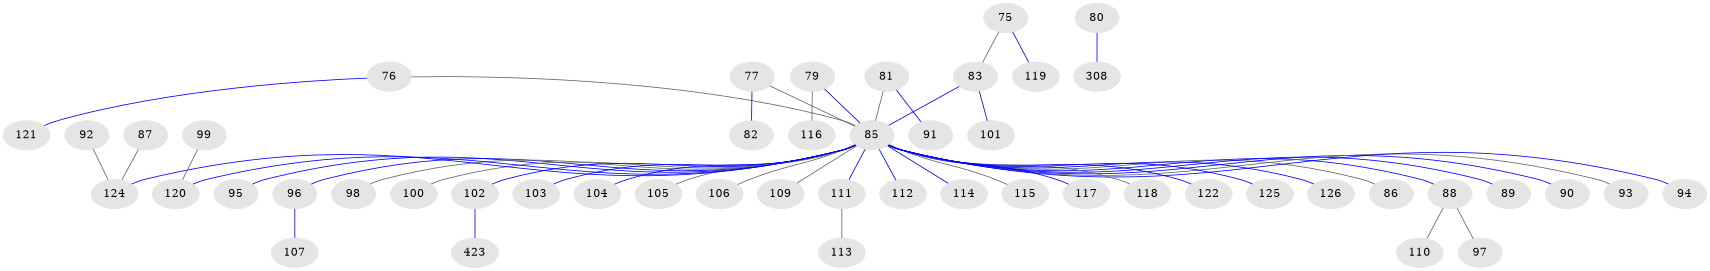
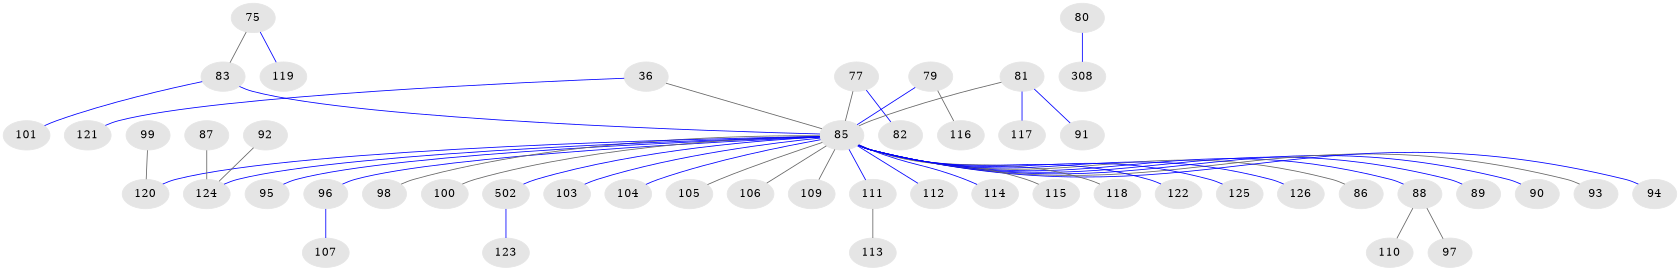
(389, 77) -> (646, 77)
(979, 165) -> (1022, 106)
(475, 194) -> (506, 194)
(475, 253) -> (506, 253)
